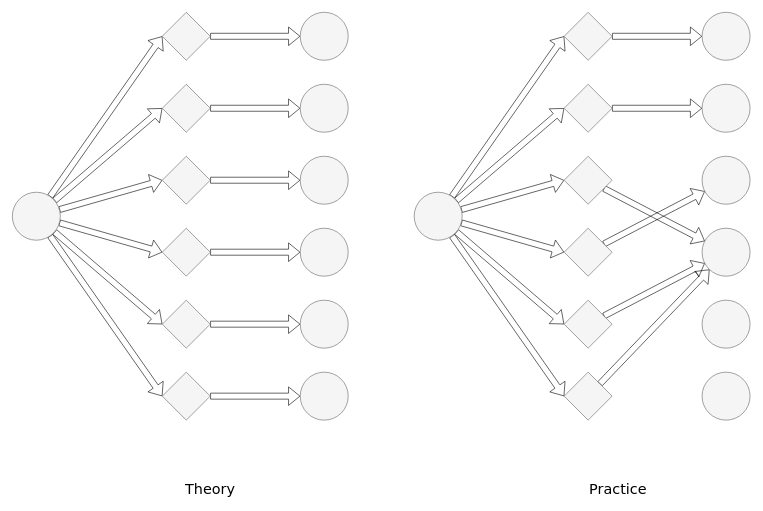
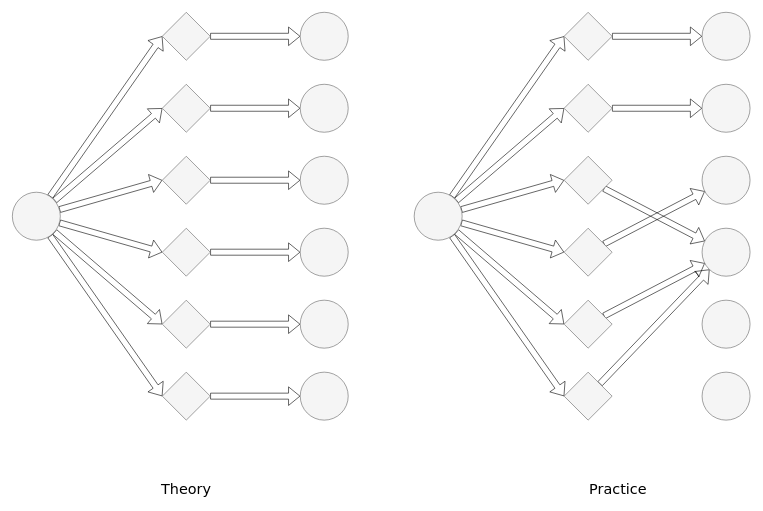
(210, 489) -> (186, 489)
